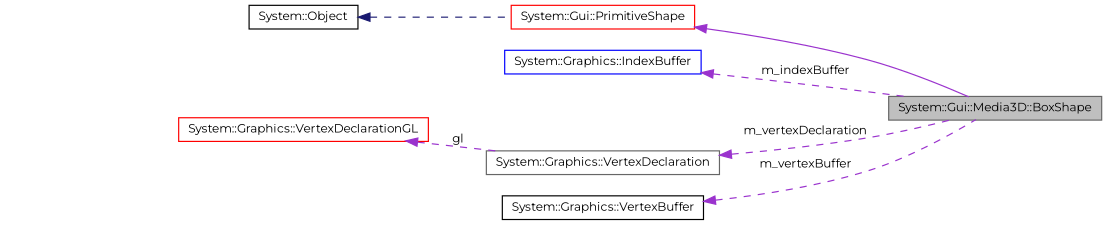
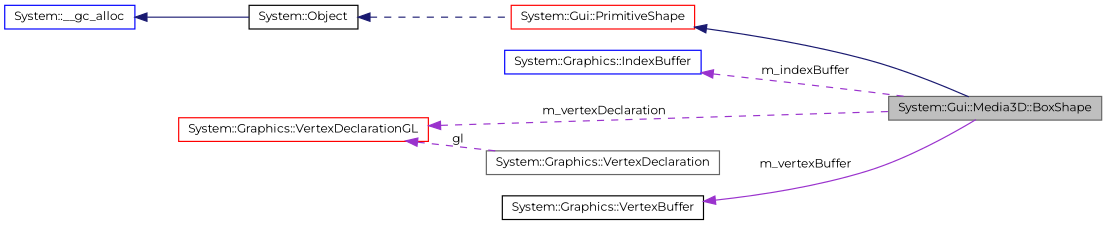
none -> (70, 17)
(840, 53) -> (840, 53)
(843, 142) -> (665, 118)
(851, 176) -> (851, 176)
